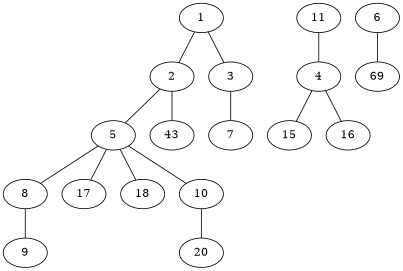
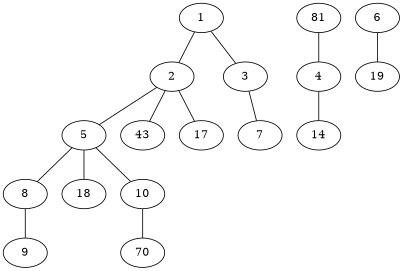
(319, 18) -> (319, 18)
(377, 77) -> (377, 77)
(289, 135) -> (319, 135)
(348, 135) -> none
(99, 165) -> (187, 106)
(201, 253) -> (143, 253)
